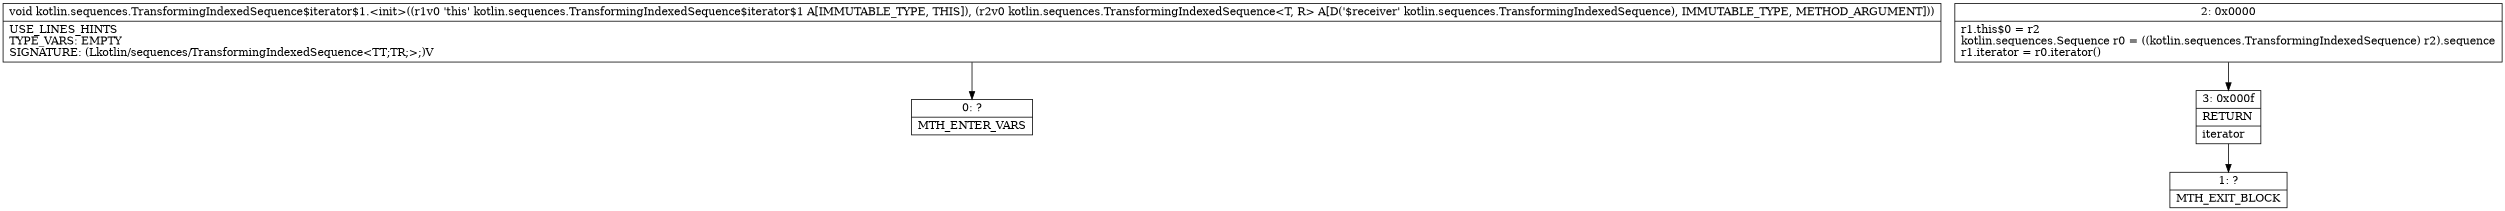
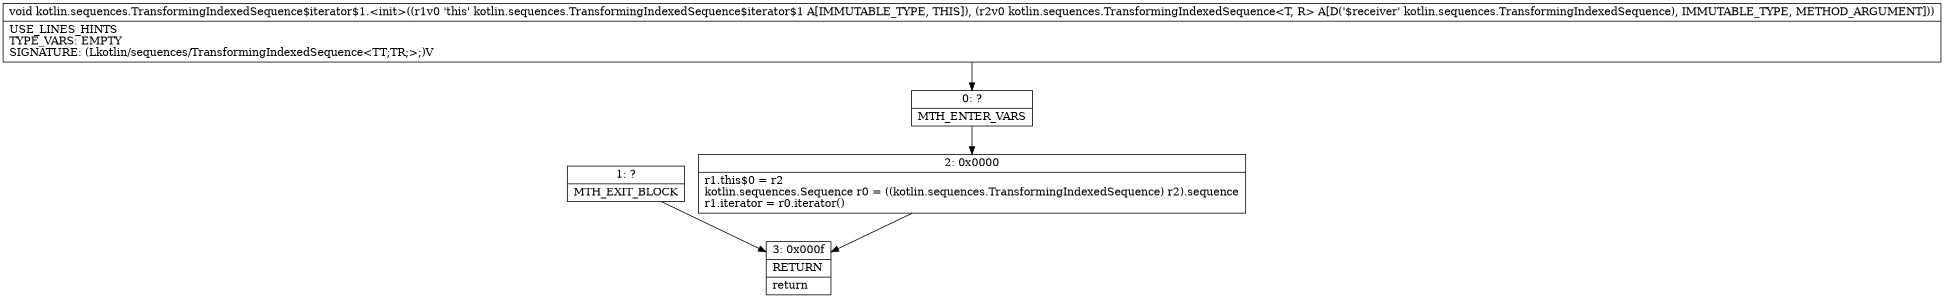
(2223, 135) -> (790, 286)
none -> (972, 136)
(2228, 154) -> (710, 225)
